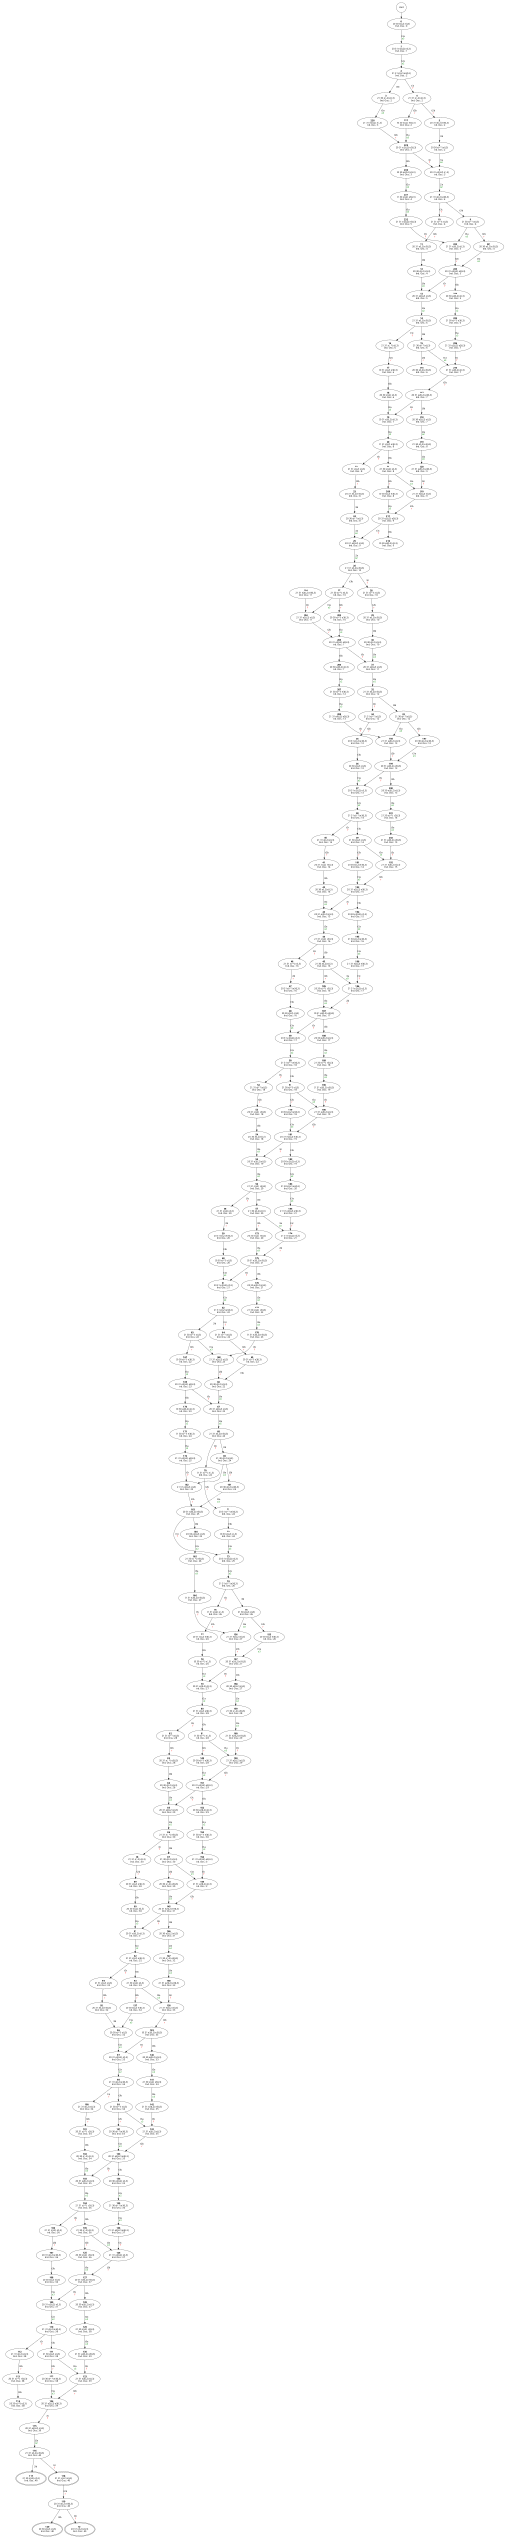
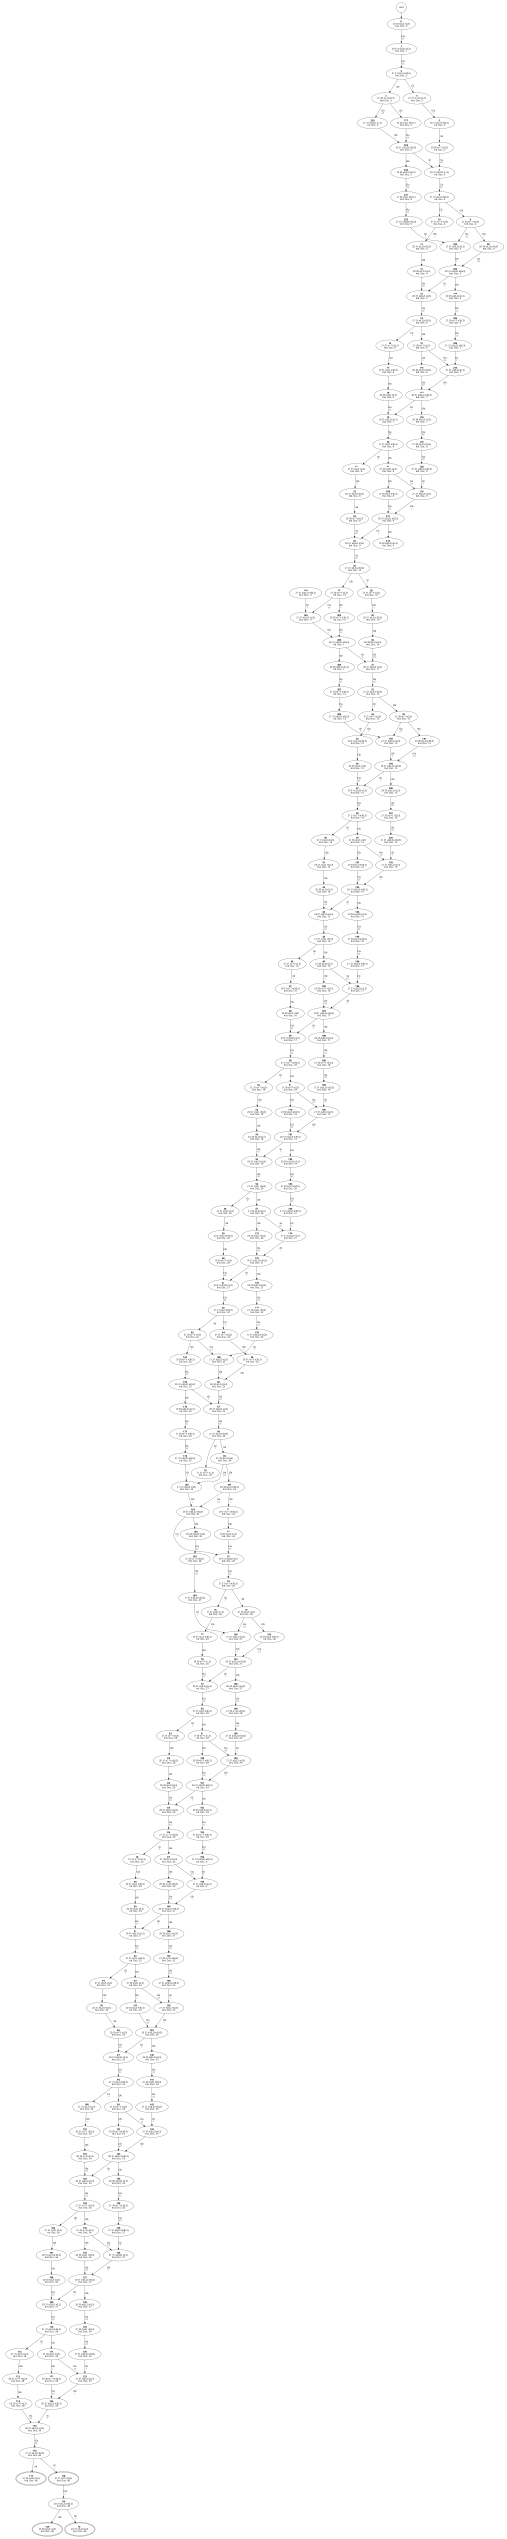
(412, 110) -> (395, 110)
none -> (422, 382)
(206, 1495) -> (229, 1499)
(127, 2020) -> (143, 2020)
none -> (26, 2415)
